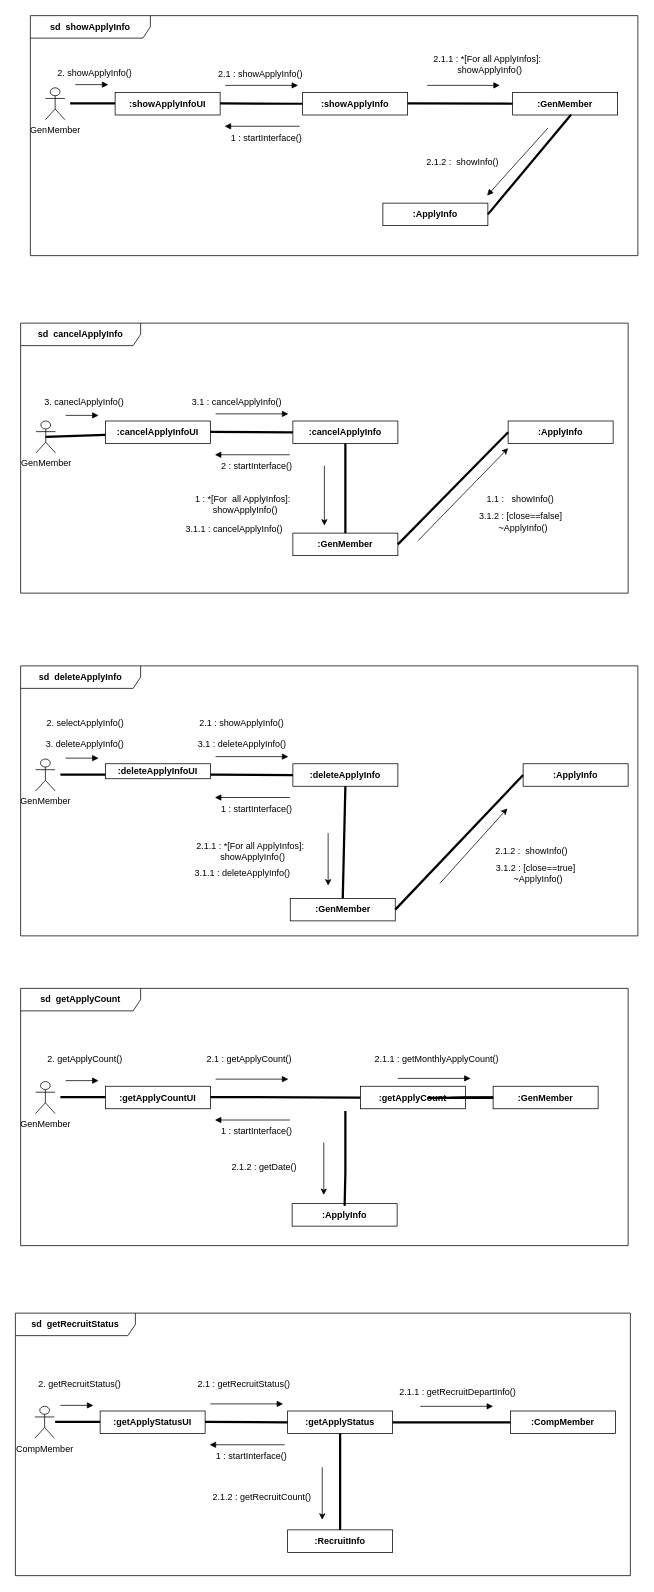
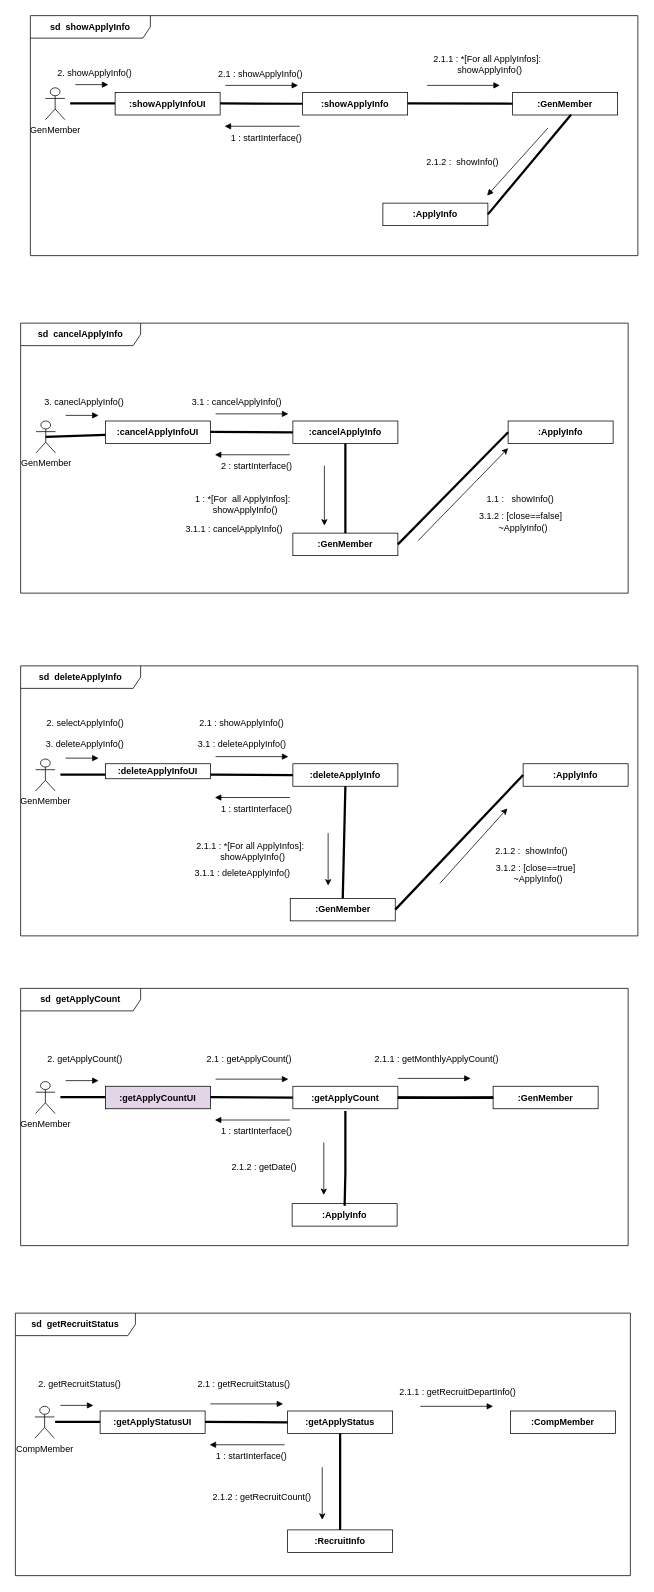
(158, 1097) -> (158, 1097)
(413, 1097) -> (345, 1097)
(451, 1422) -> none
